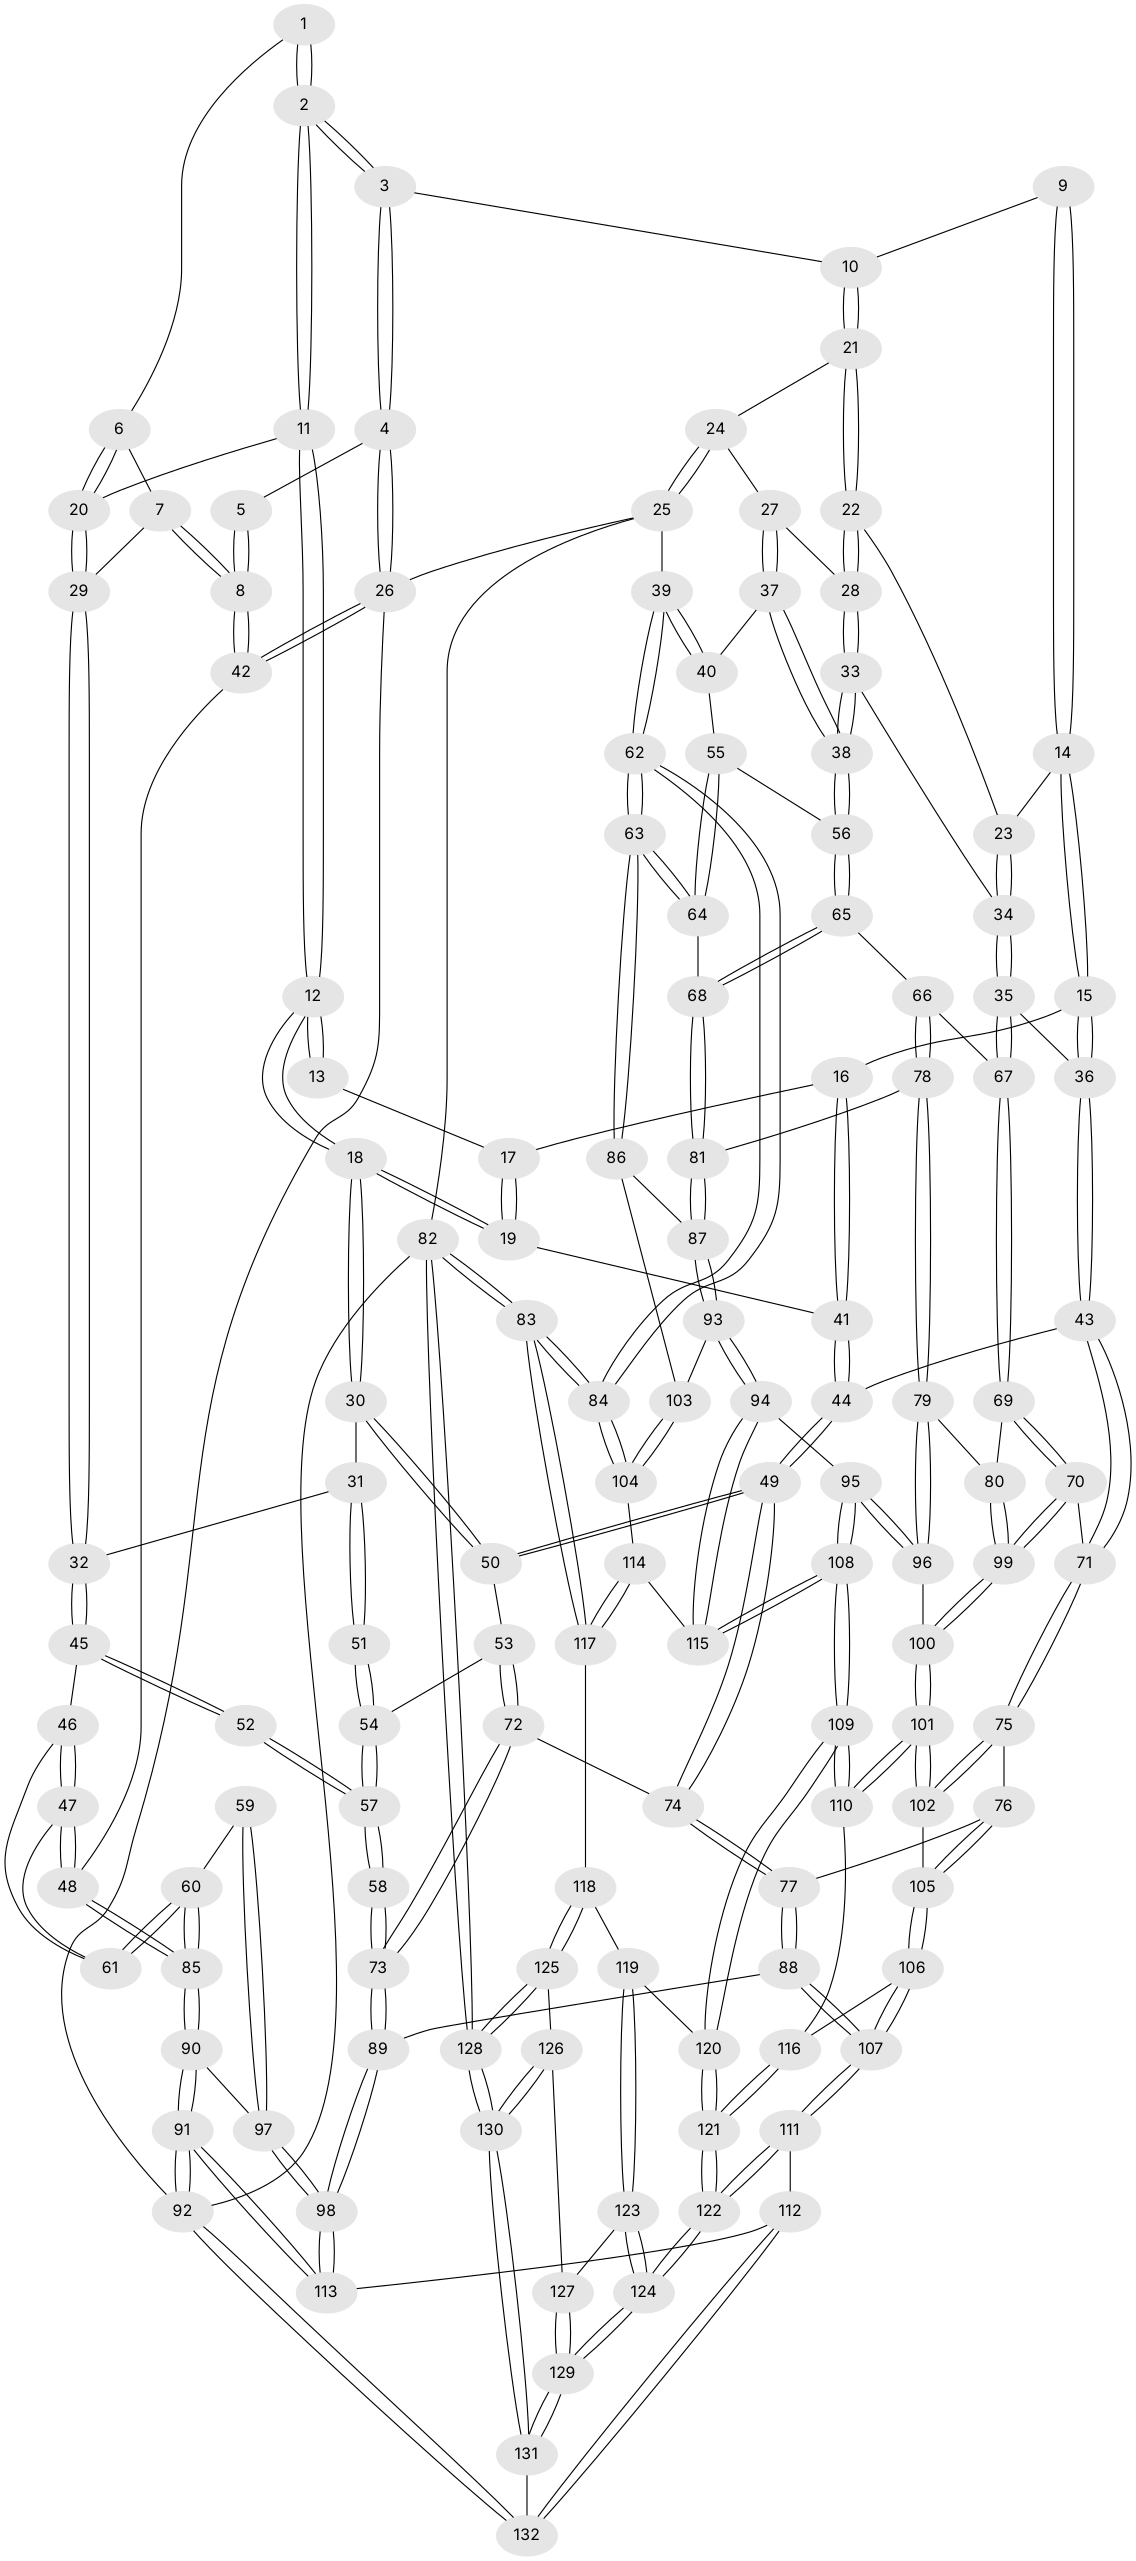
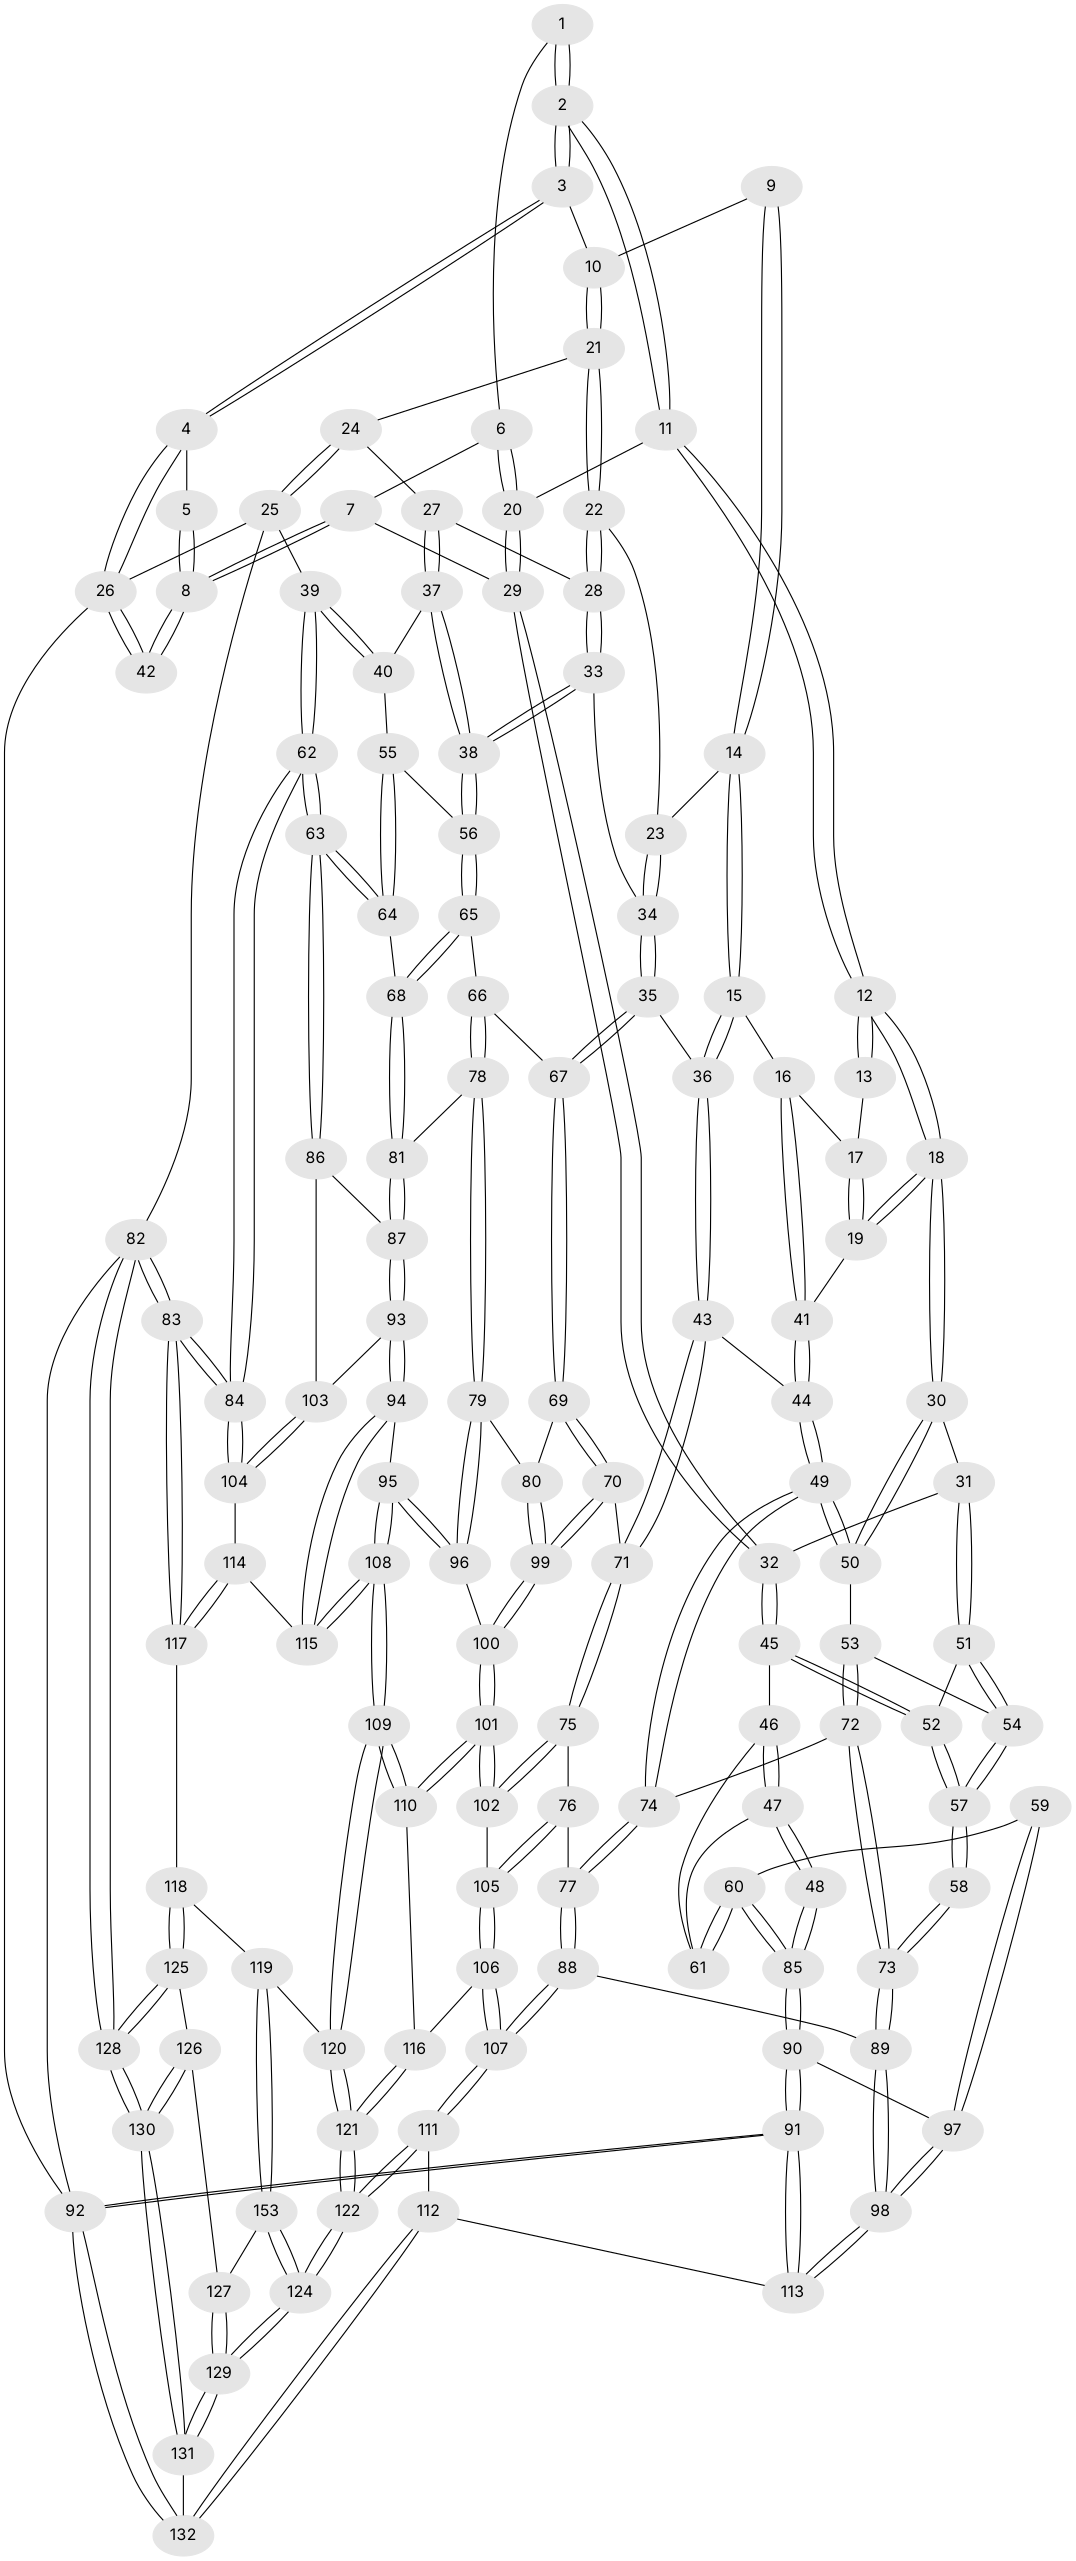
(141, 1274) -> none
none -> (948, 1685)
(628, 2212) -> (267, 2212)
